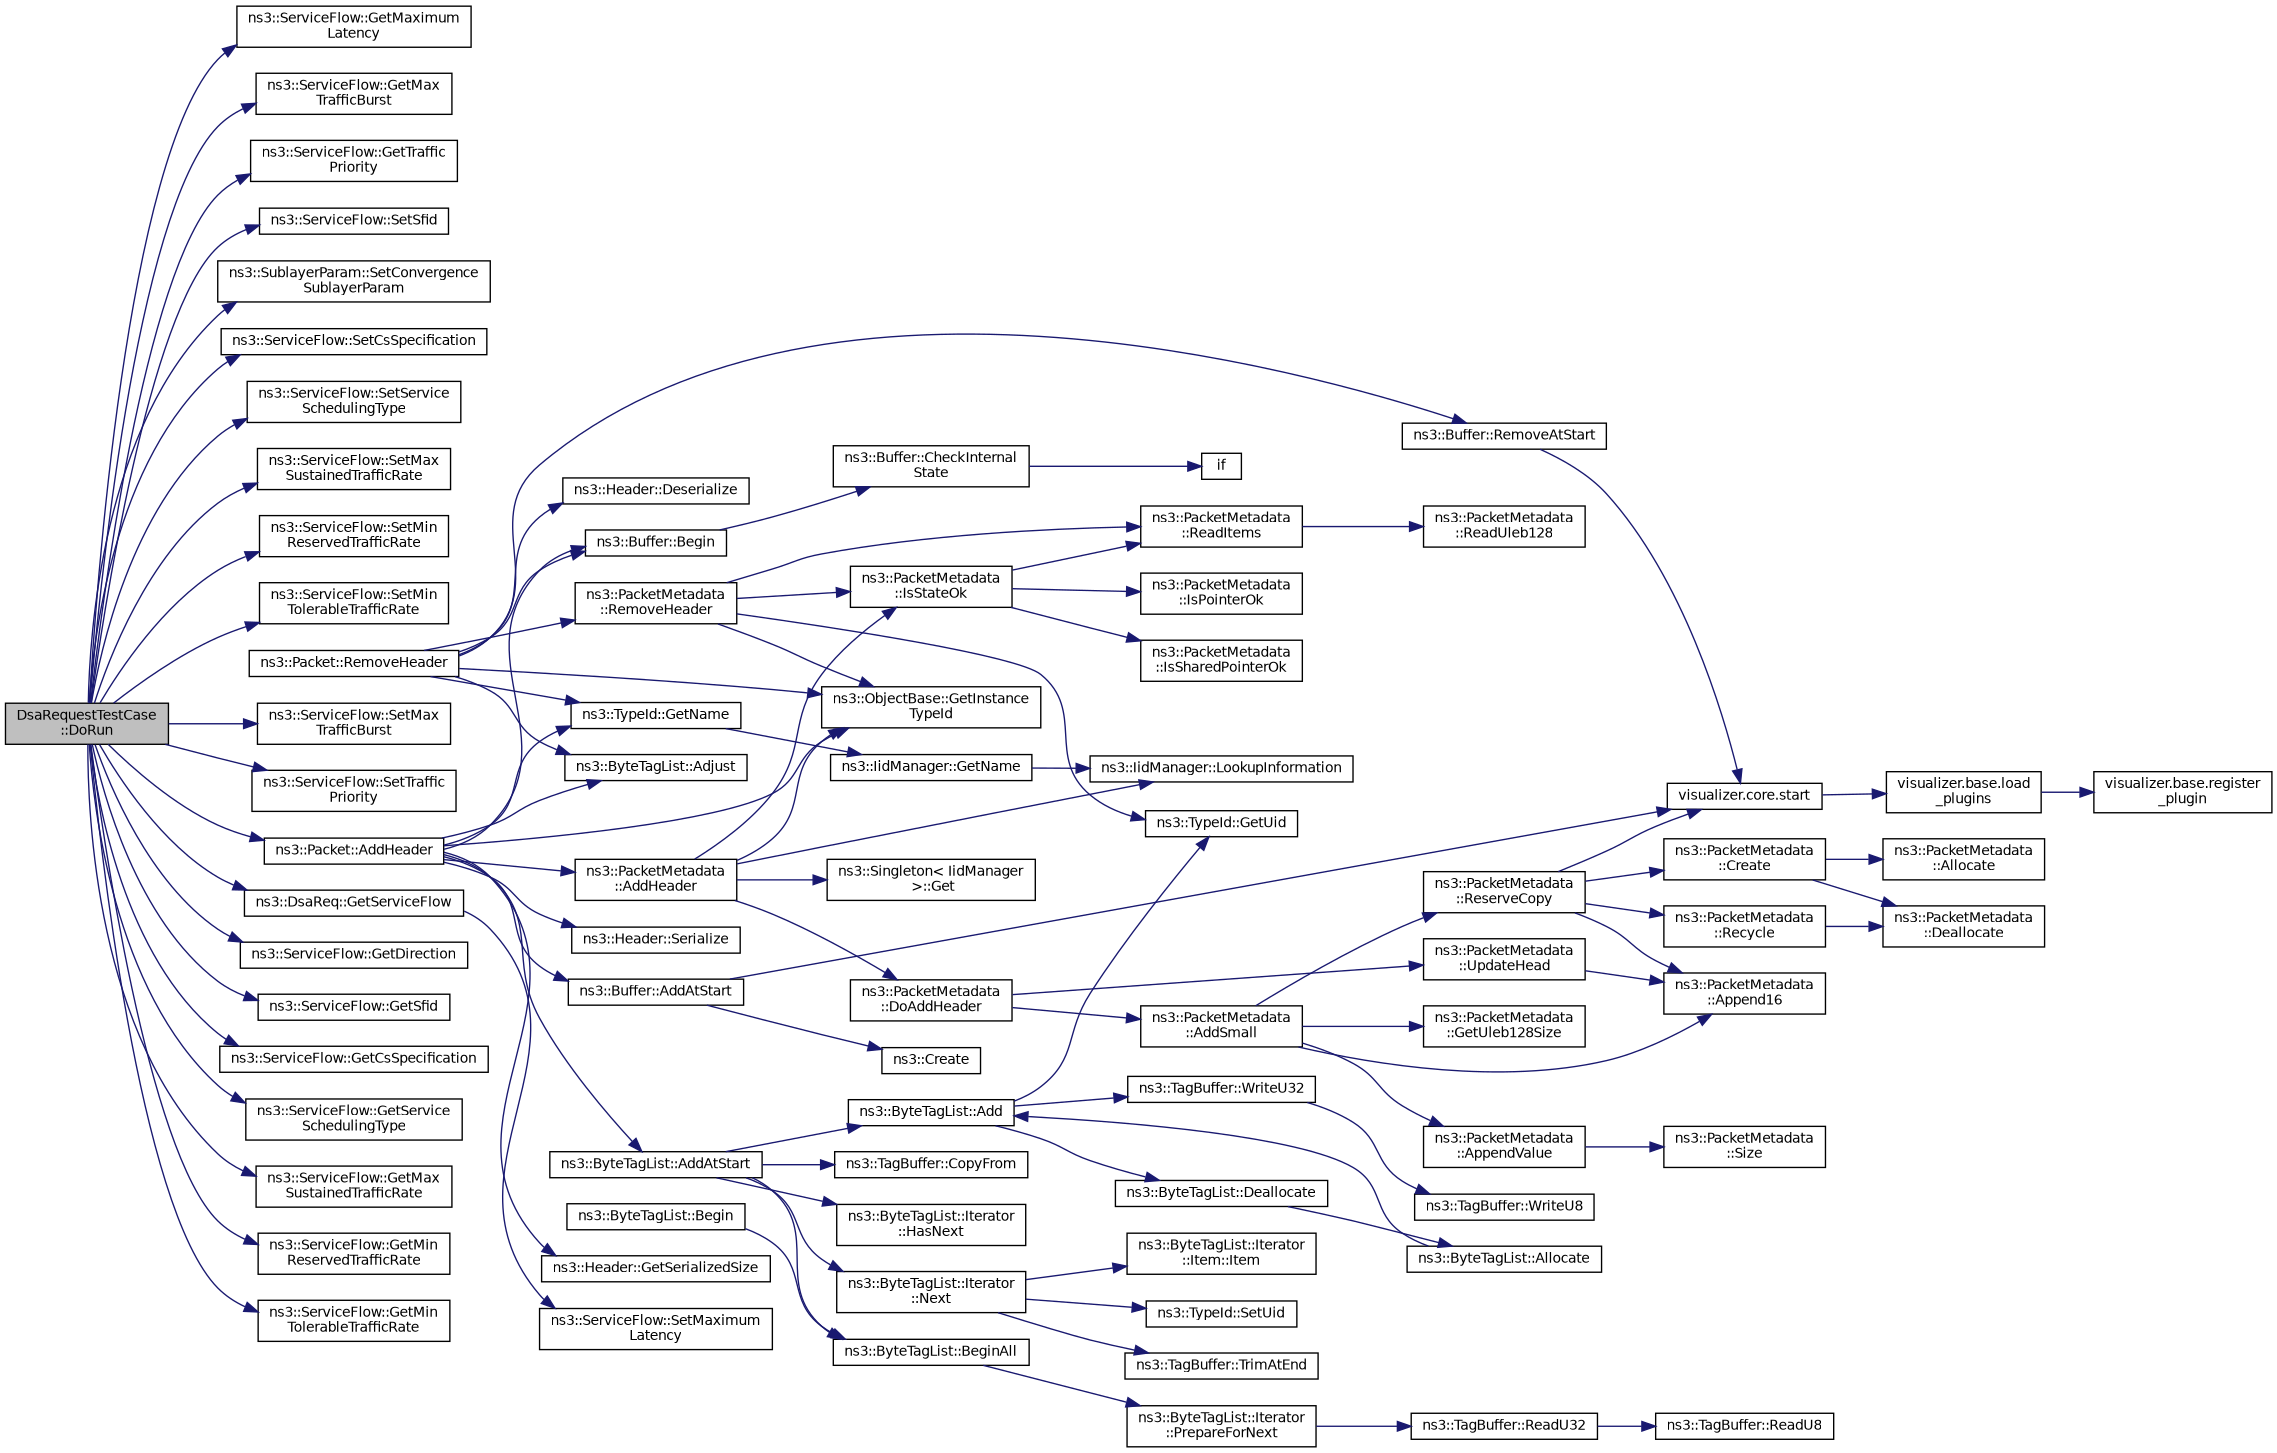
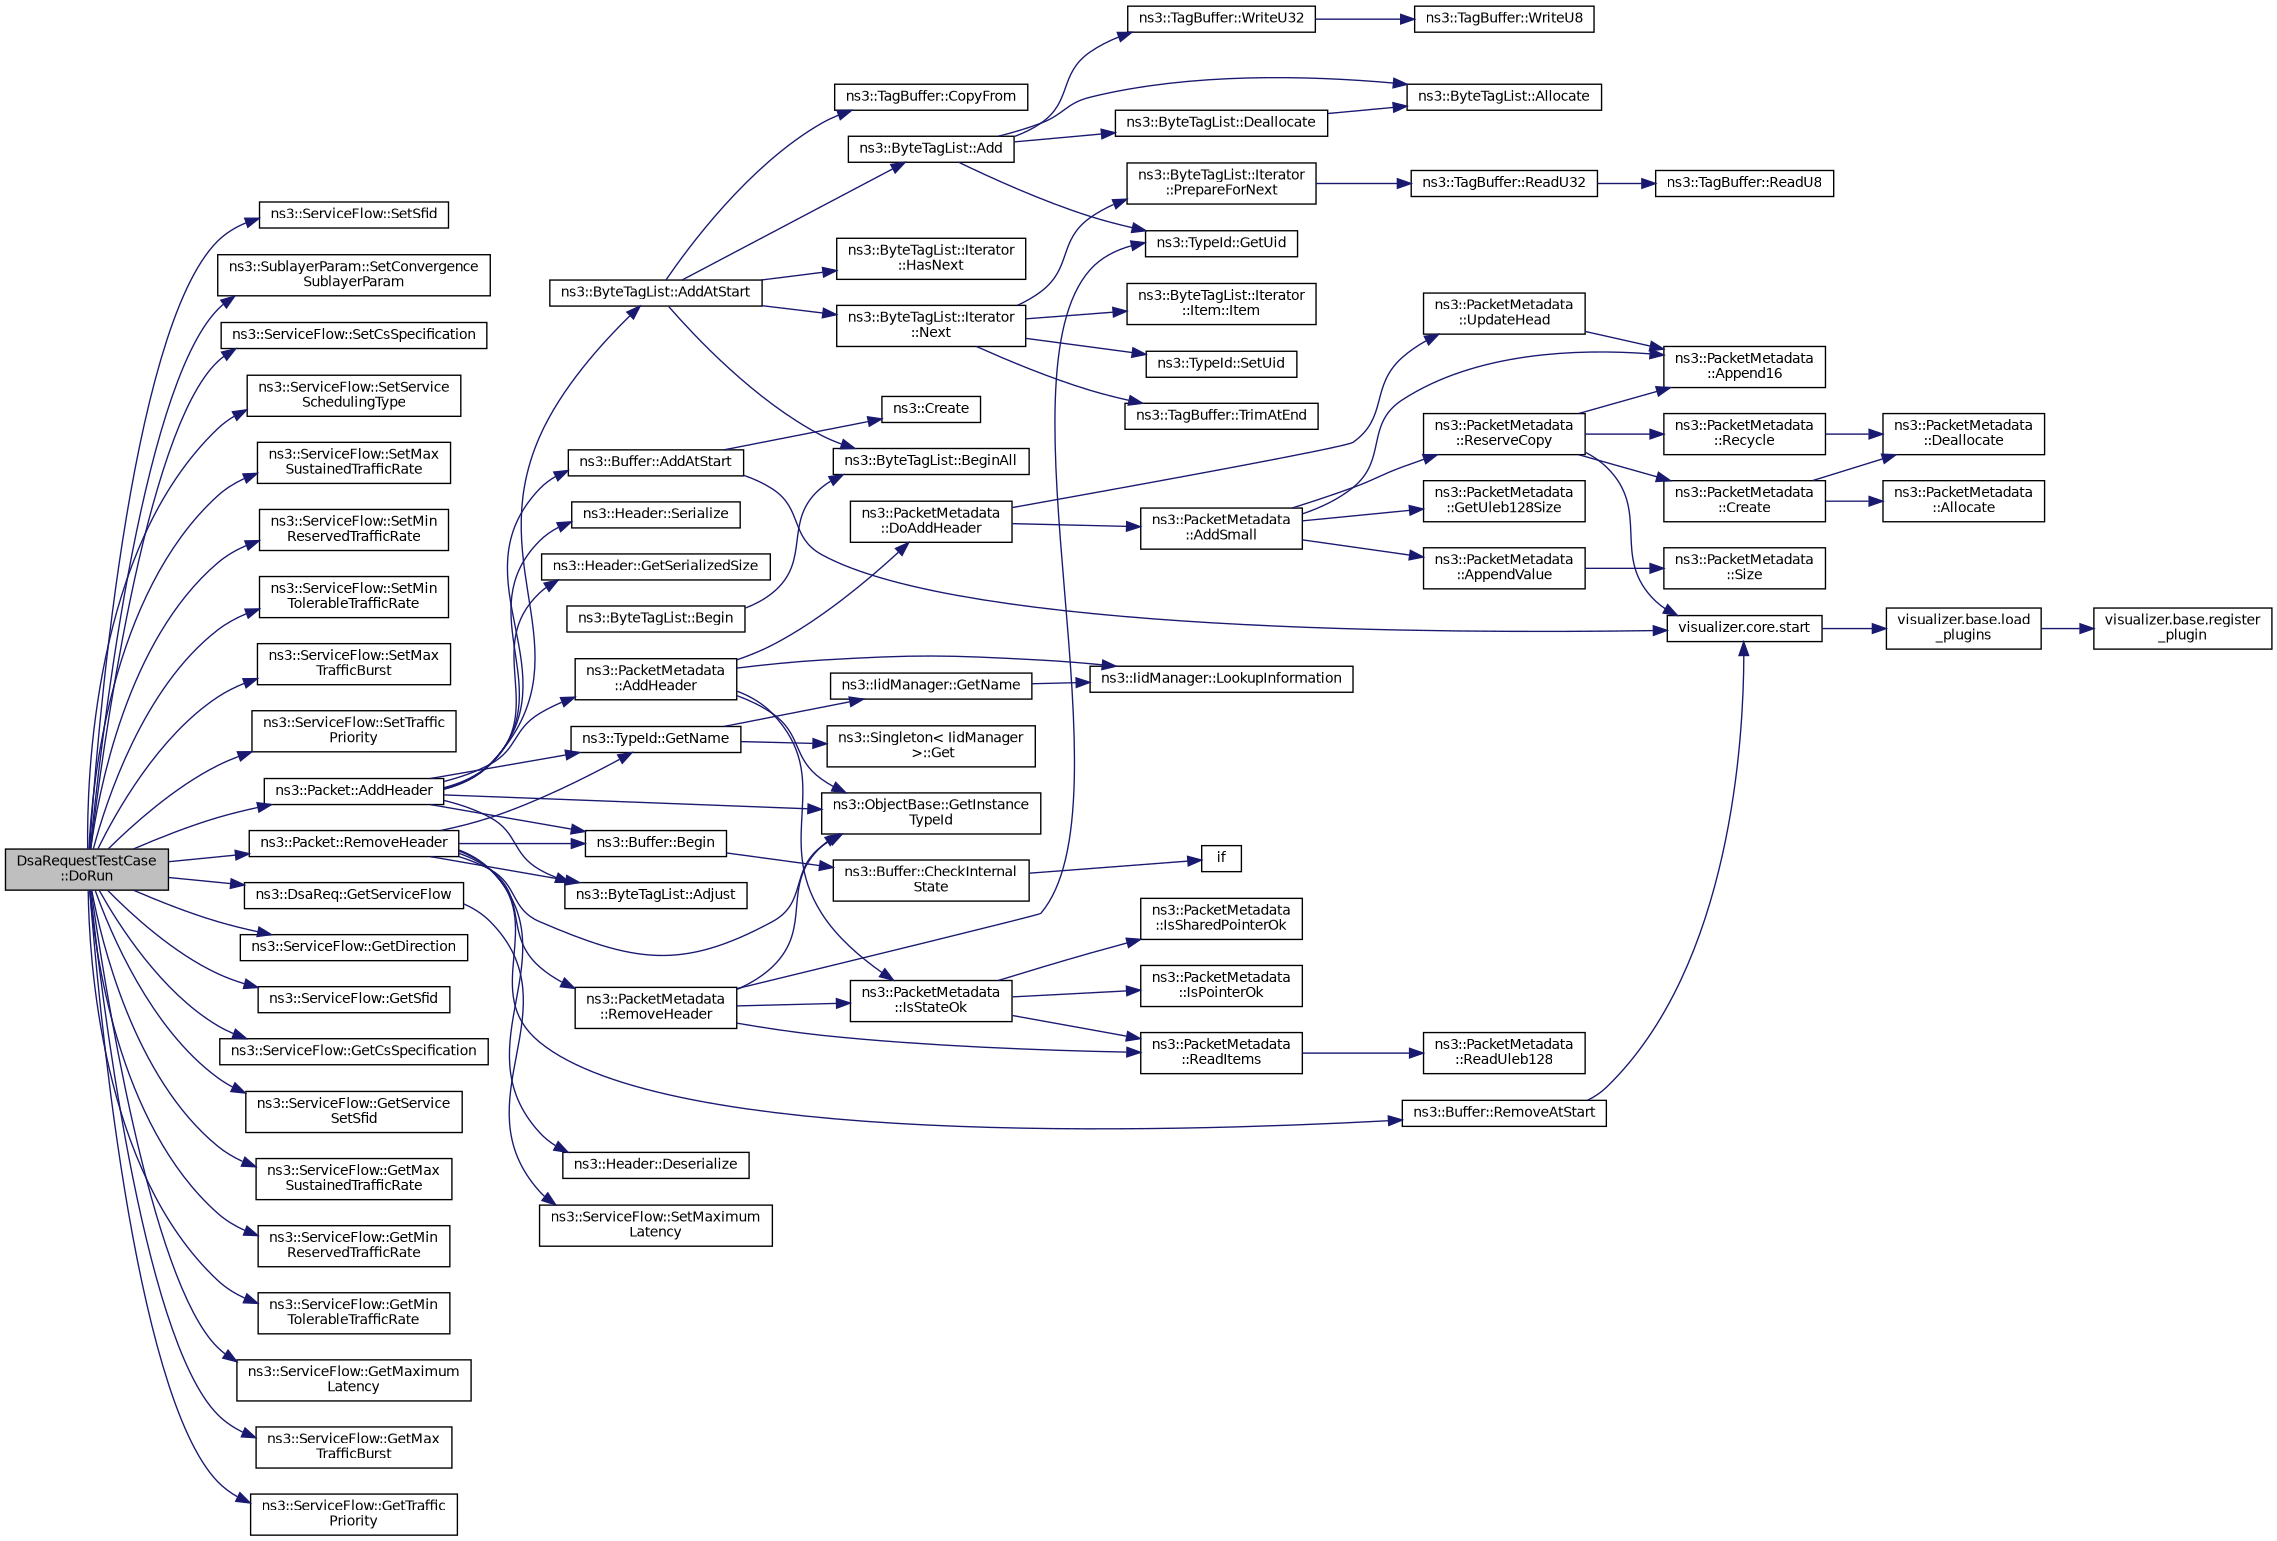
none -> (202, 858)
(775, 880) -> (777, 743)
(354, 1120) -> (354, 1112)
(1249, 1138) -> (1191, 81)
(1055, 1384) -> (1065, 255)
